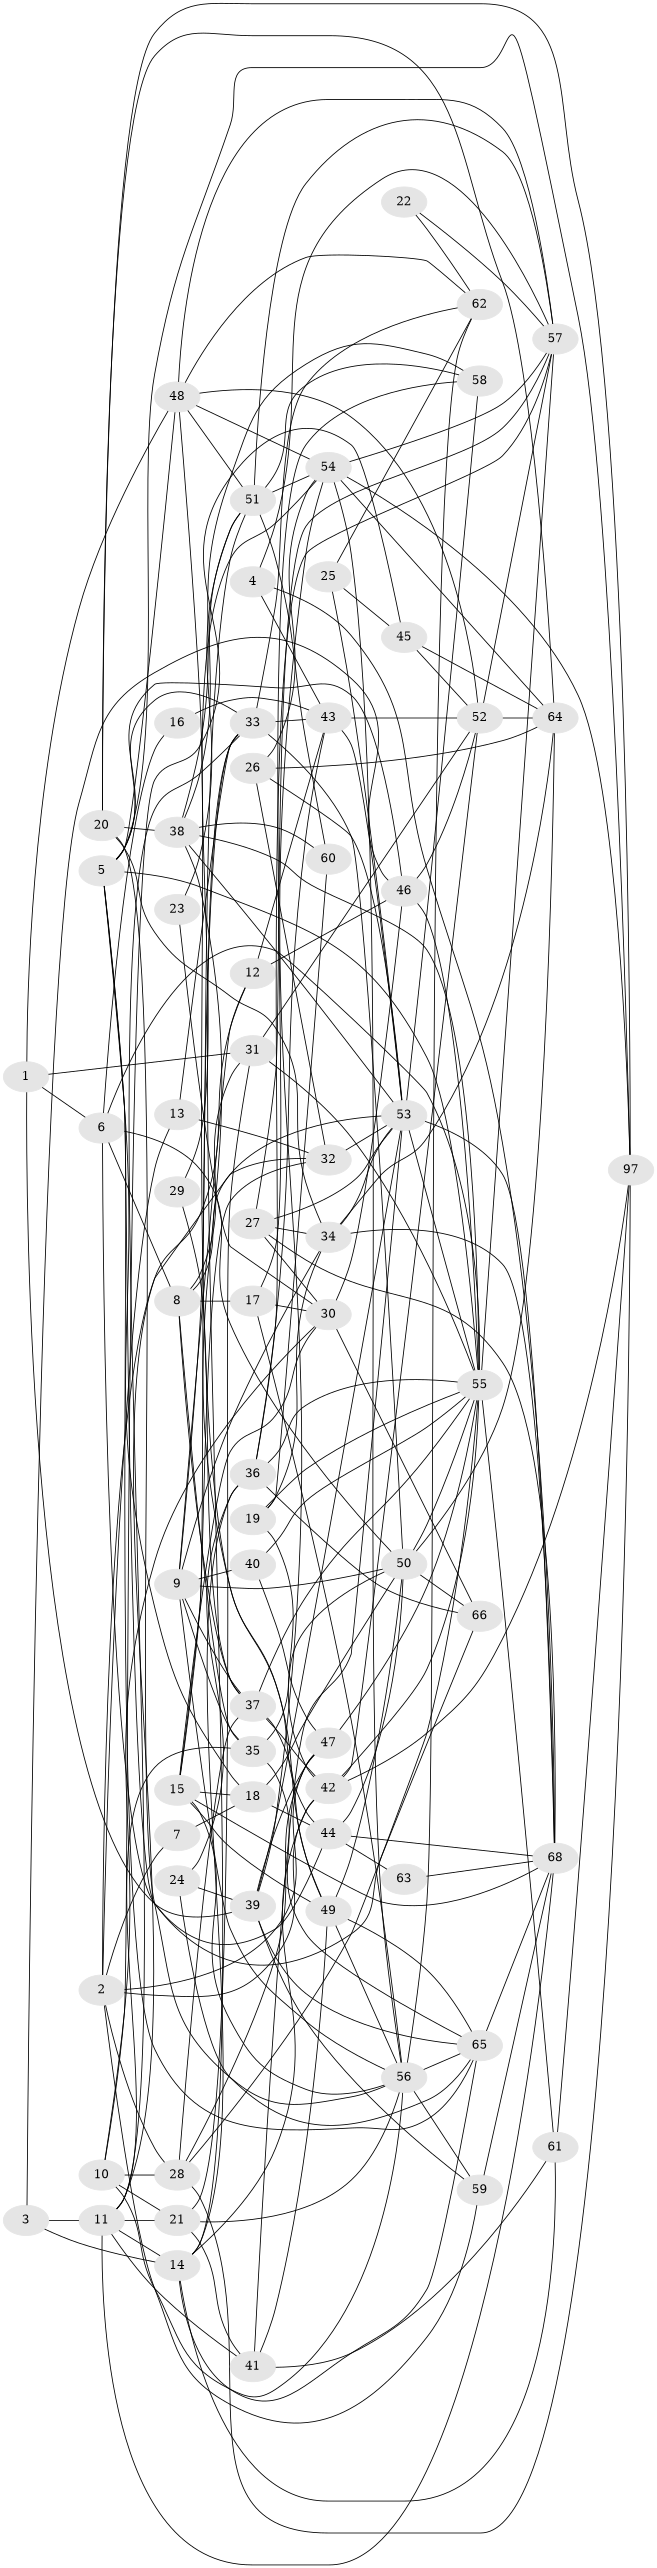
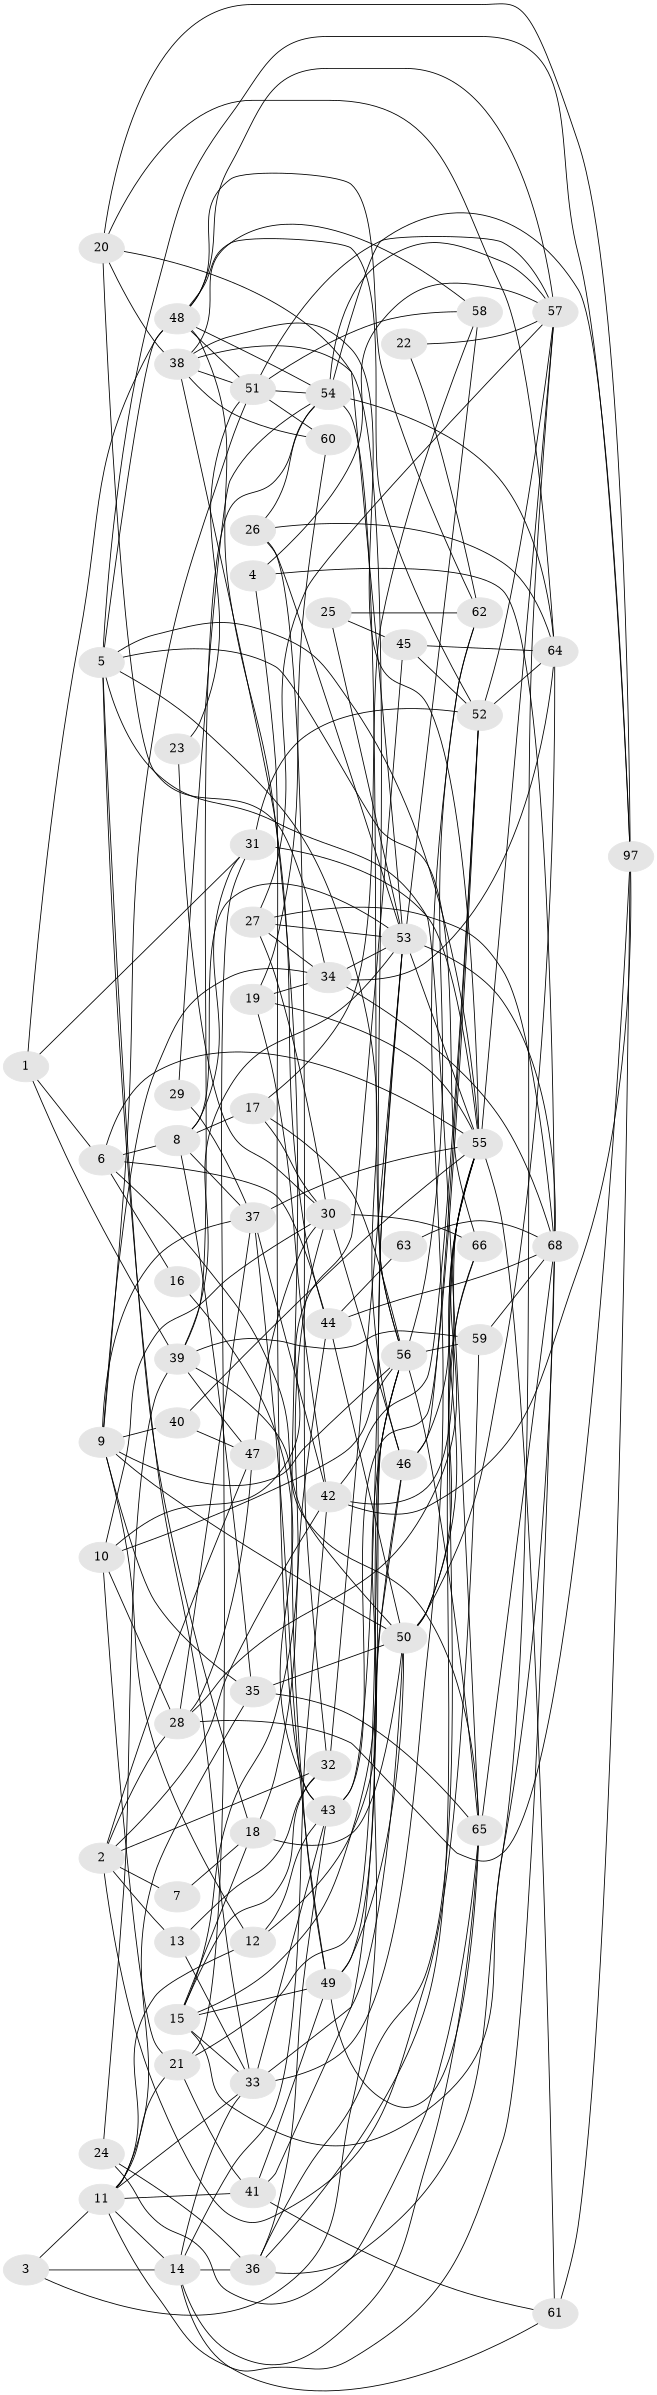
(425, 1592) -> (284, 1298)
